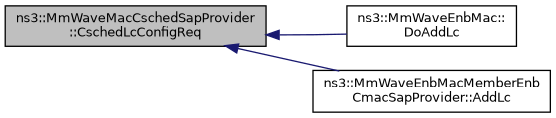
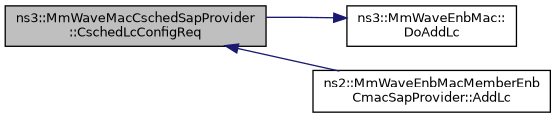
(313, 35) -> (300, 17)
(432, 91) -> (432, 91)
